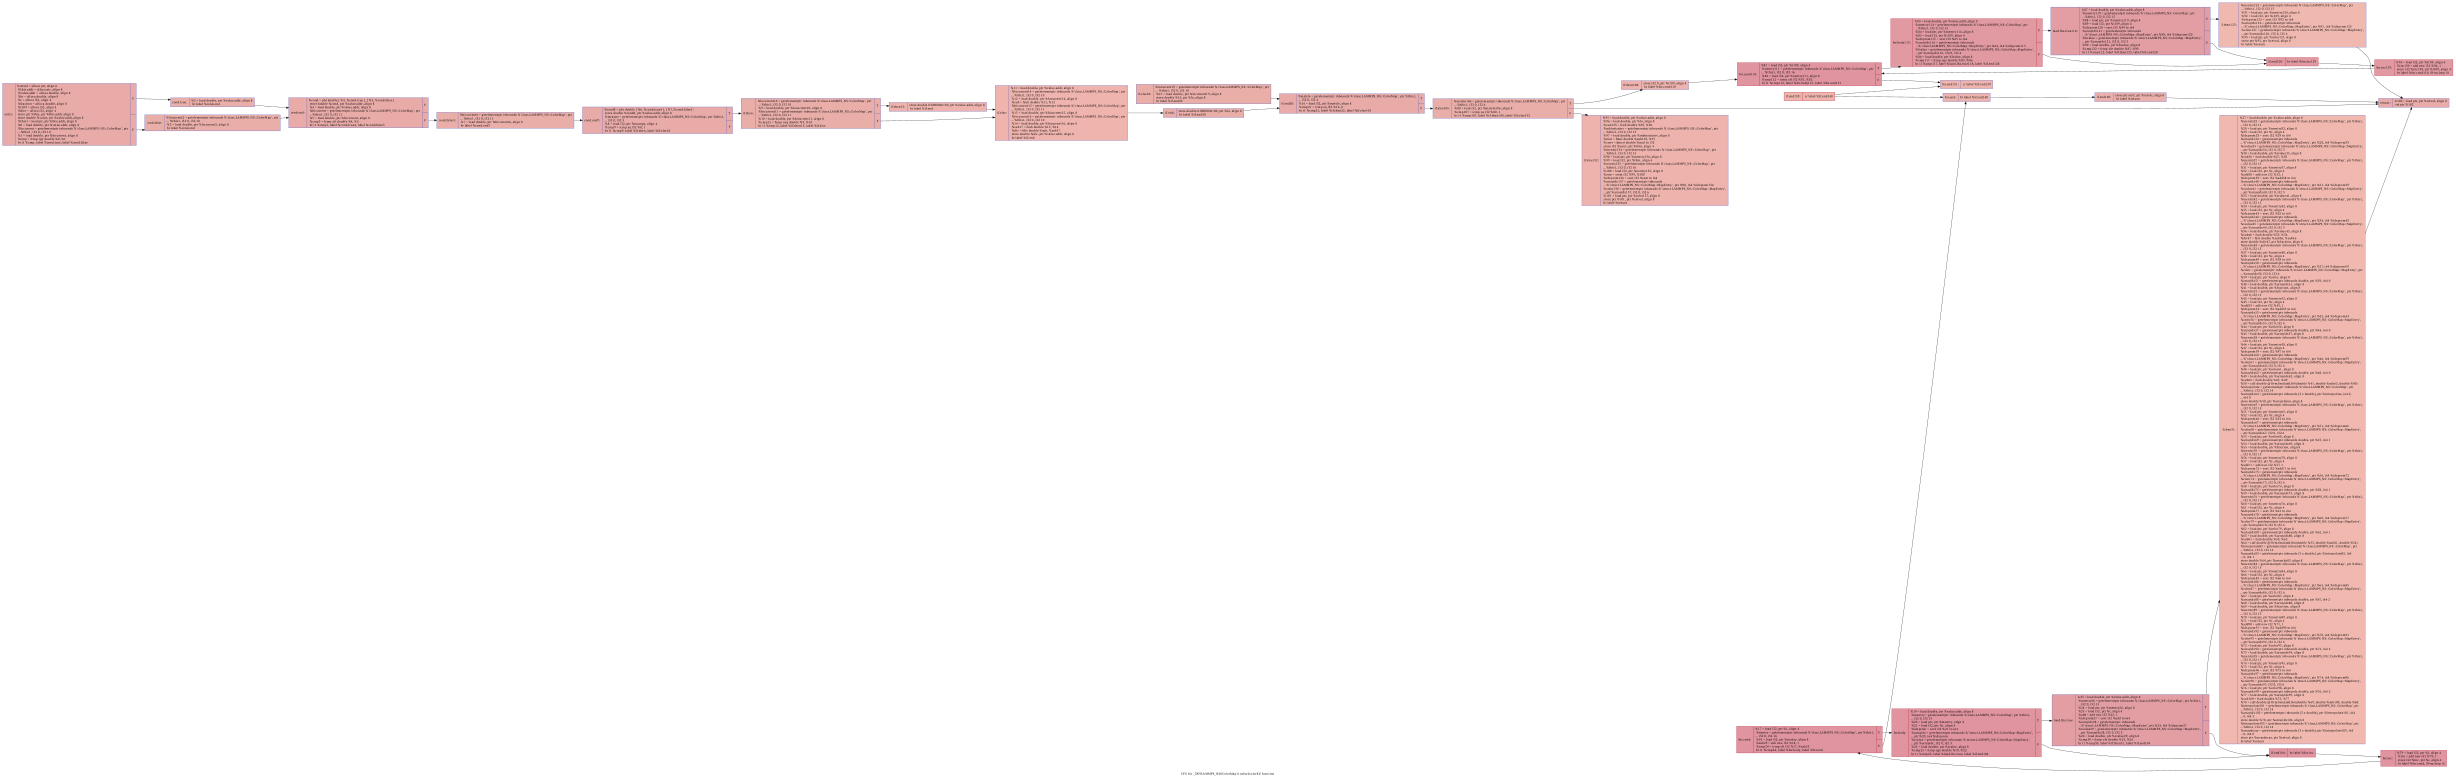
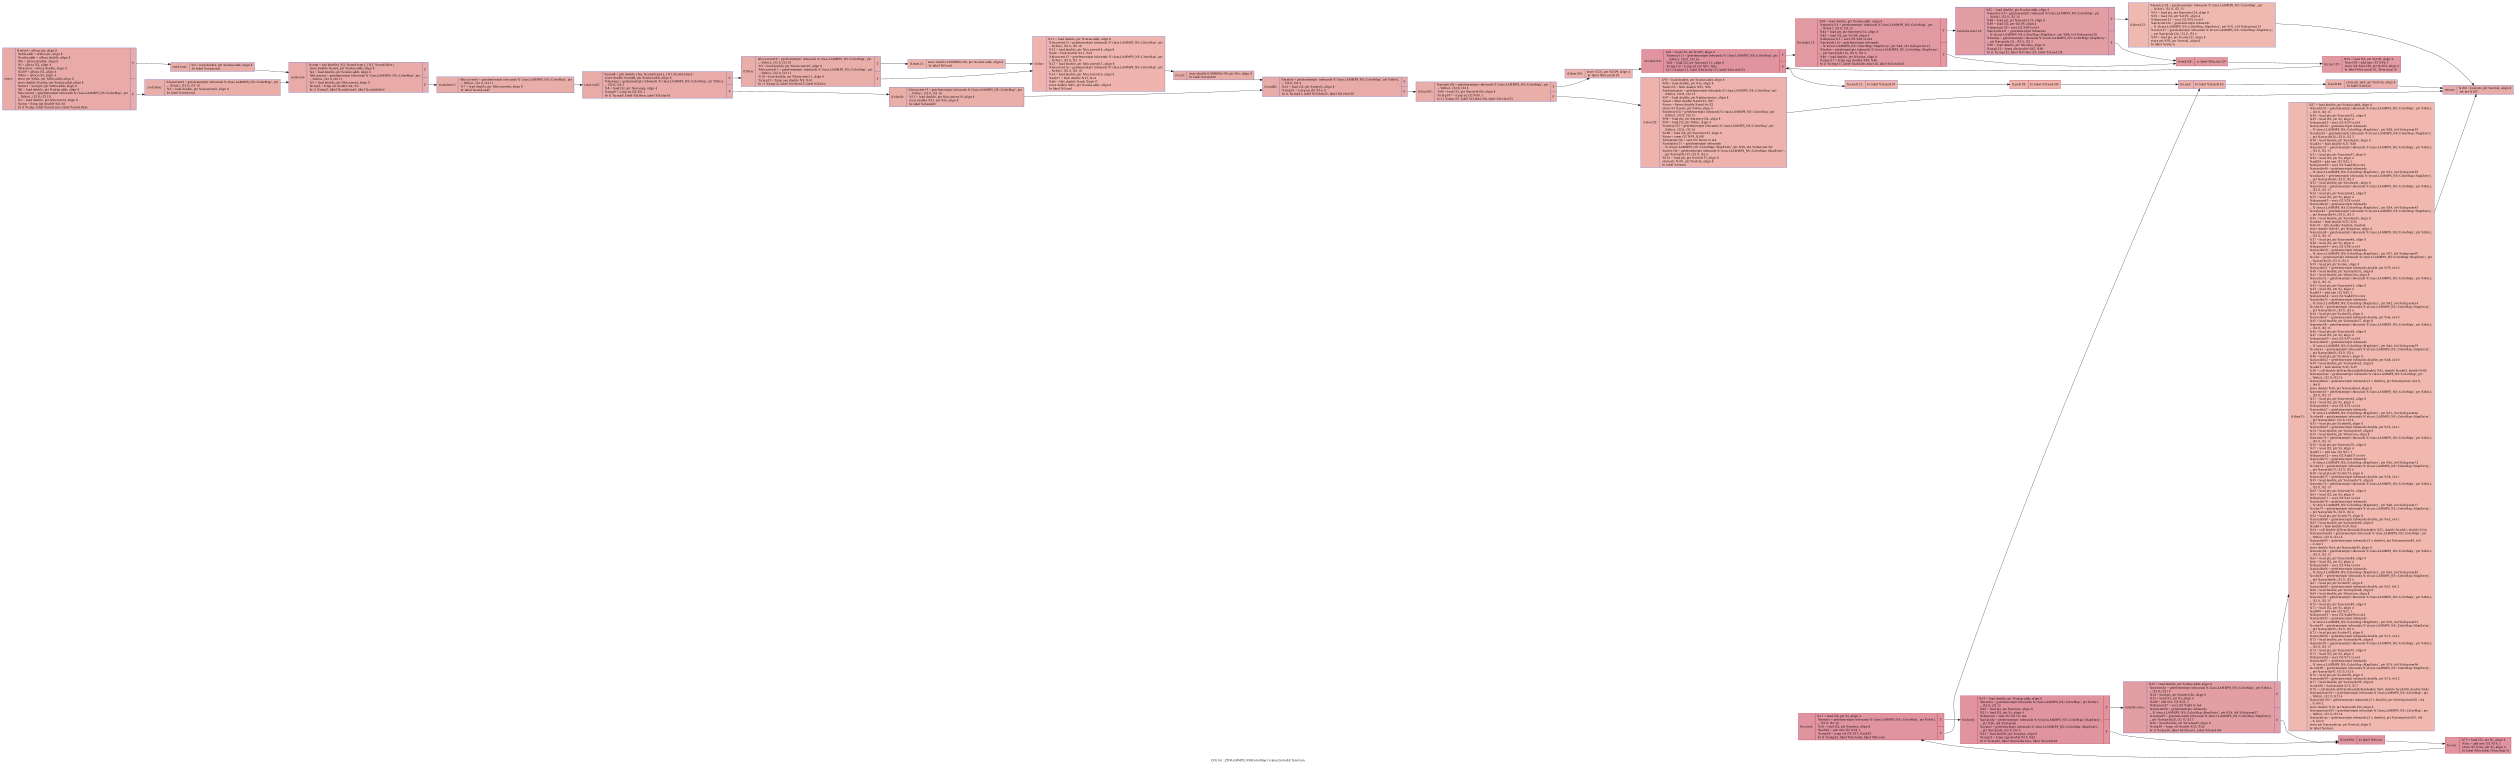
(1886, 91) -> (1952, 84)
none -> (810, 92)
(1975, 108) -> (2113, 96)
